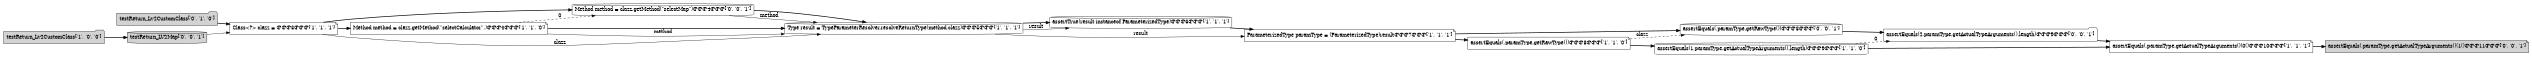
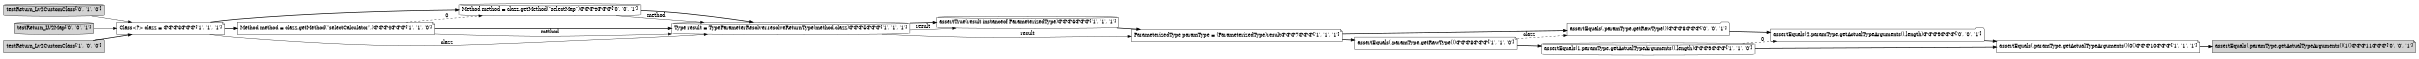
(167, 19) -> (54, 10)
(222, 24) -> (110, 19)
(1761, 29) -> (1648, 29)
(114, 37) -> (111, 38)
